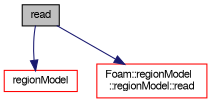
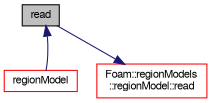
(34, 43) -> (48, 54)
(152, 81) -> (152, 81)
